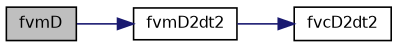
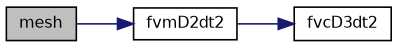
(41, 24) -> (41, 24)
(343, 24) -> (343, 24)
